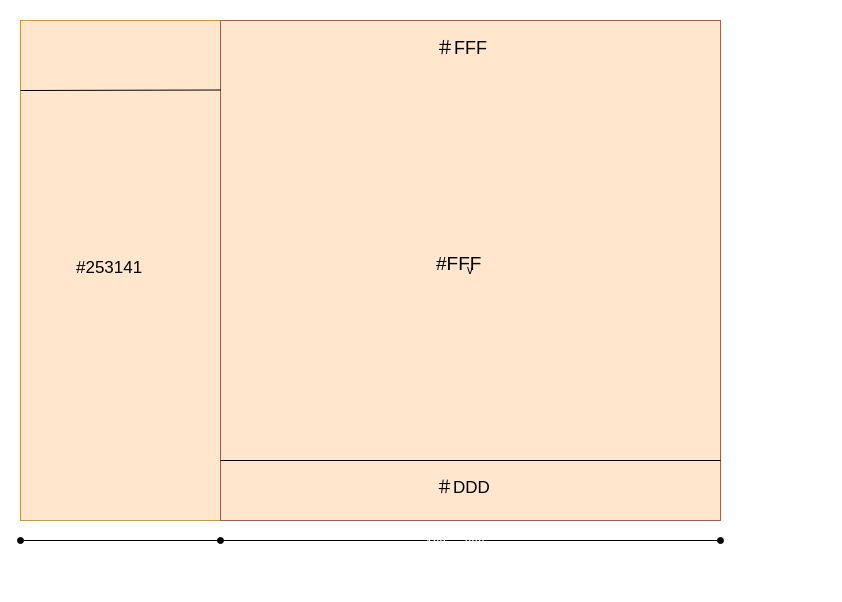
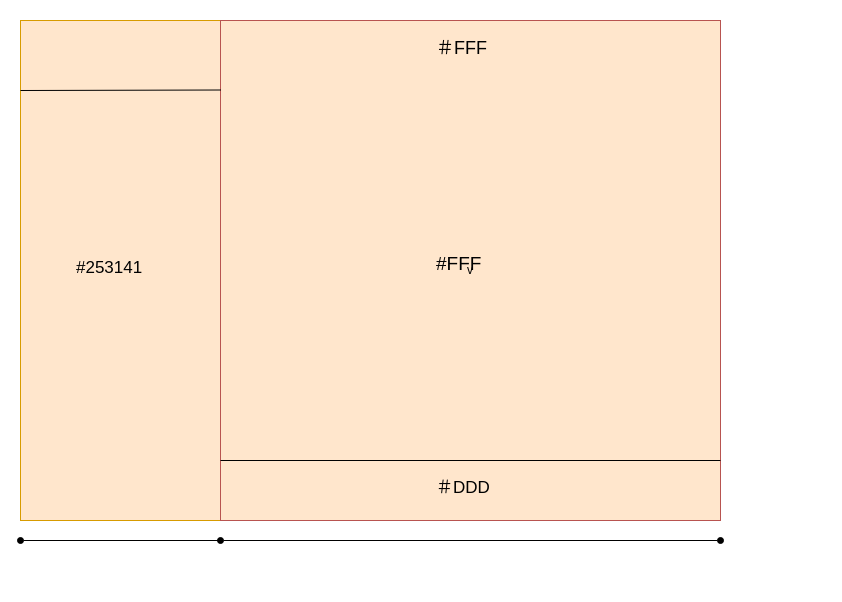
(486, 546) -> (486, 566)
